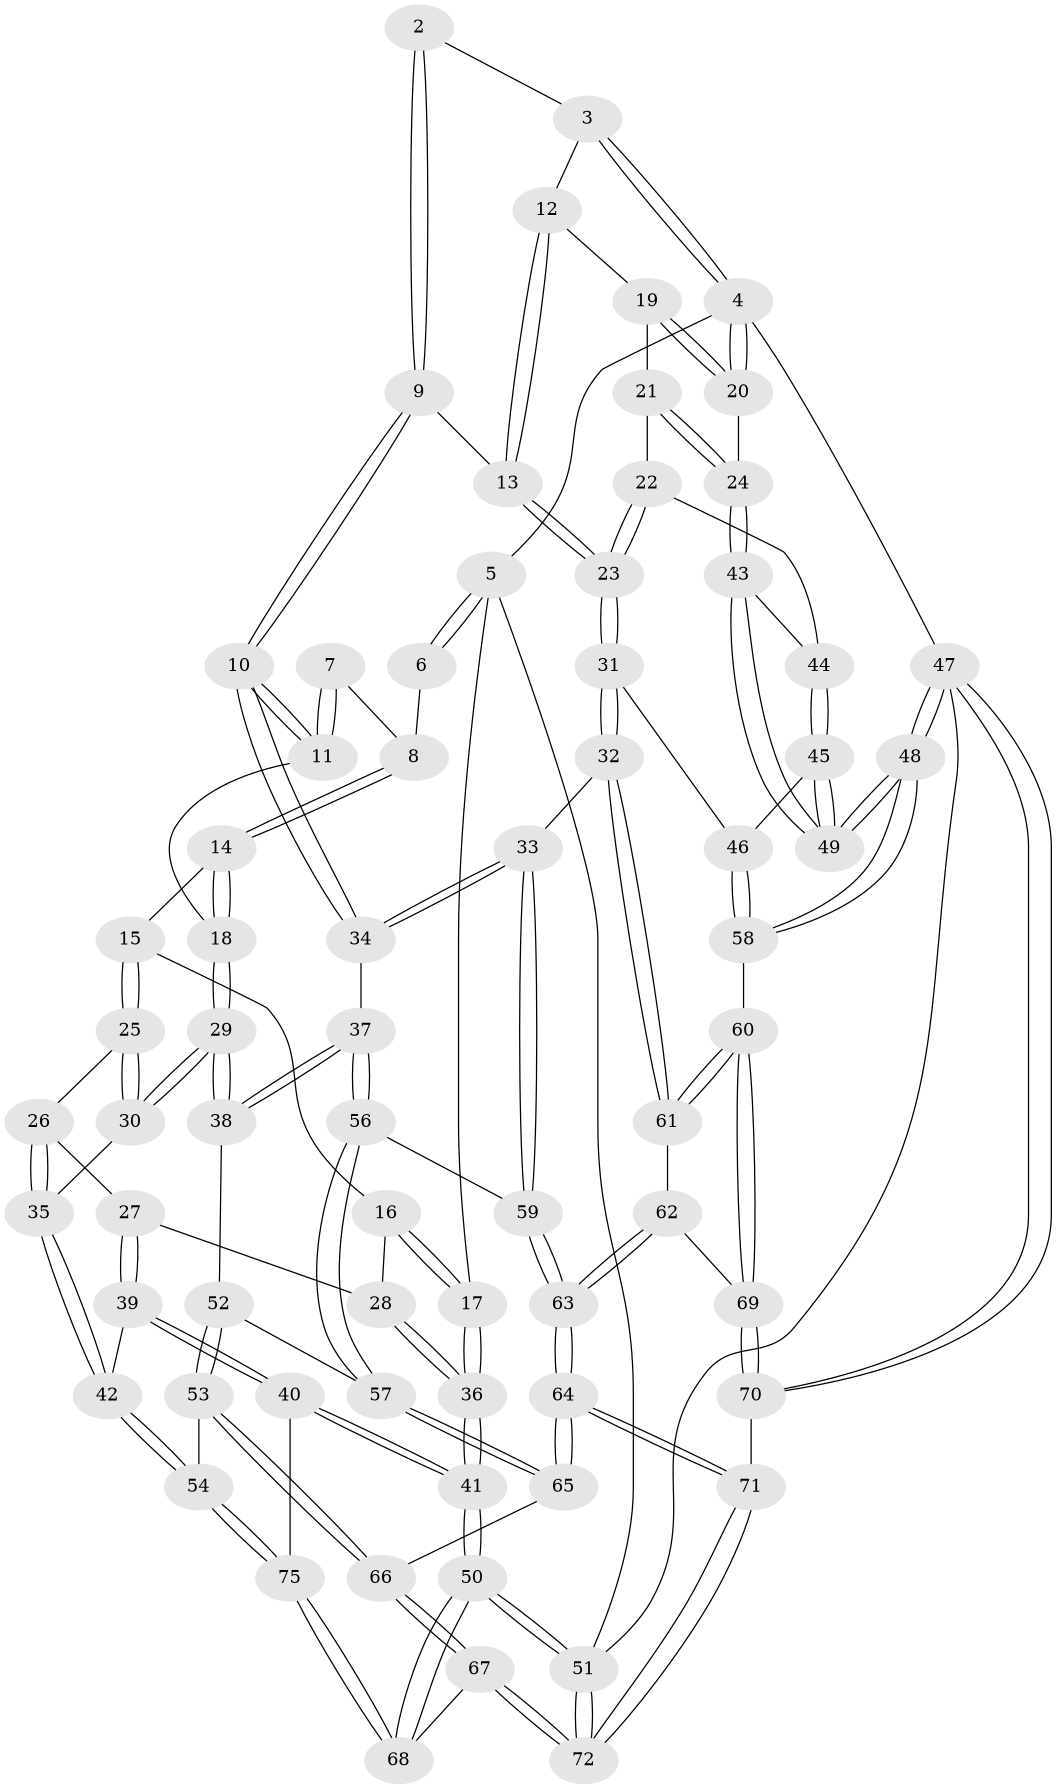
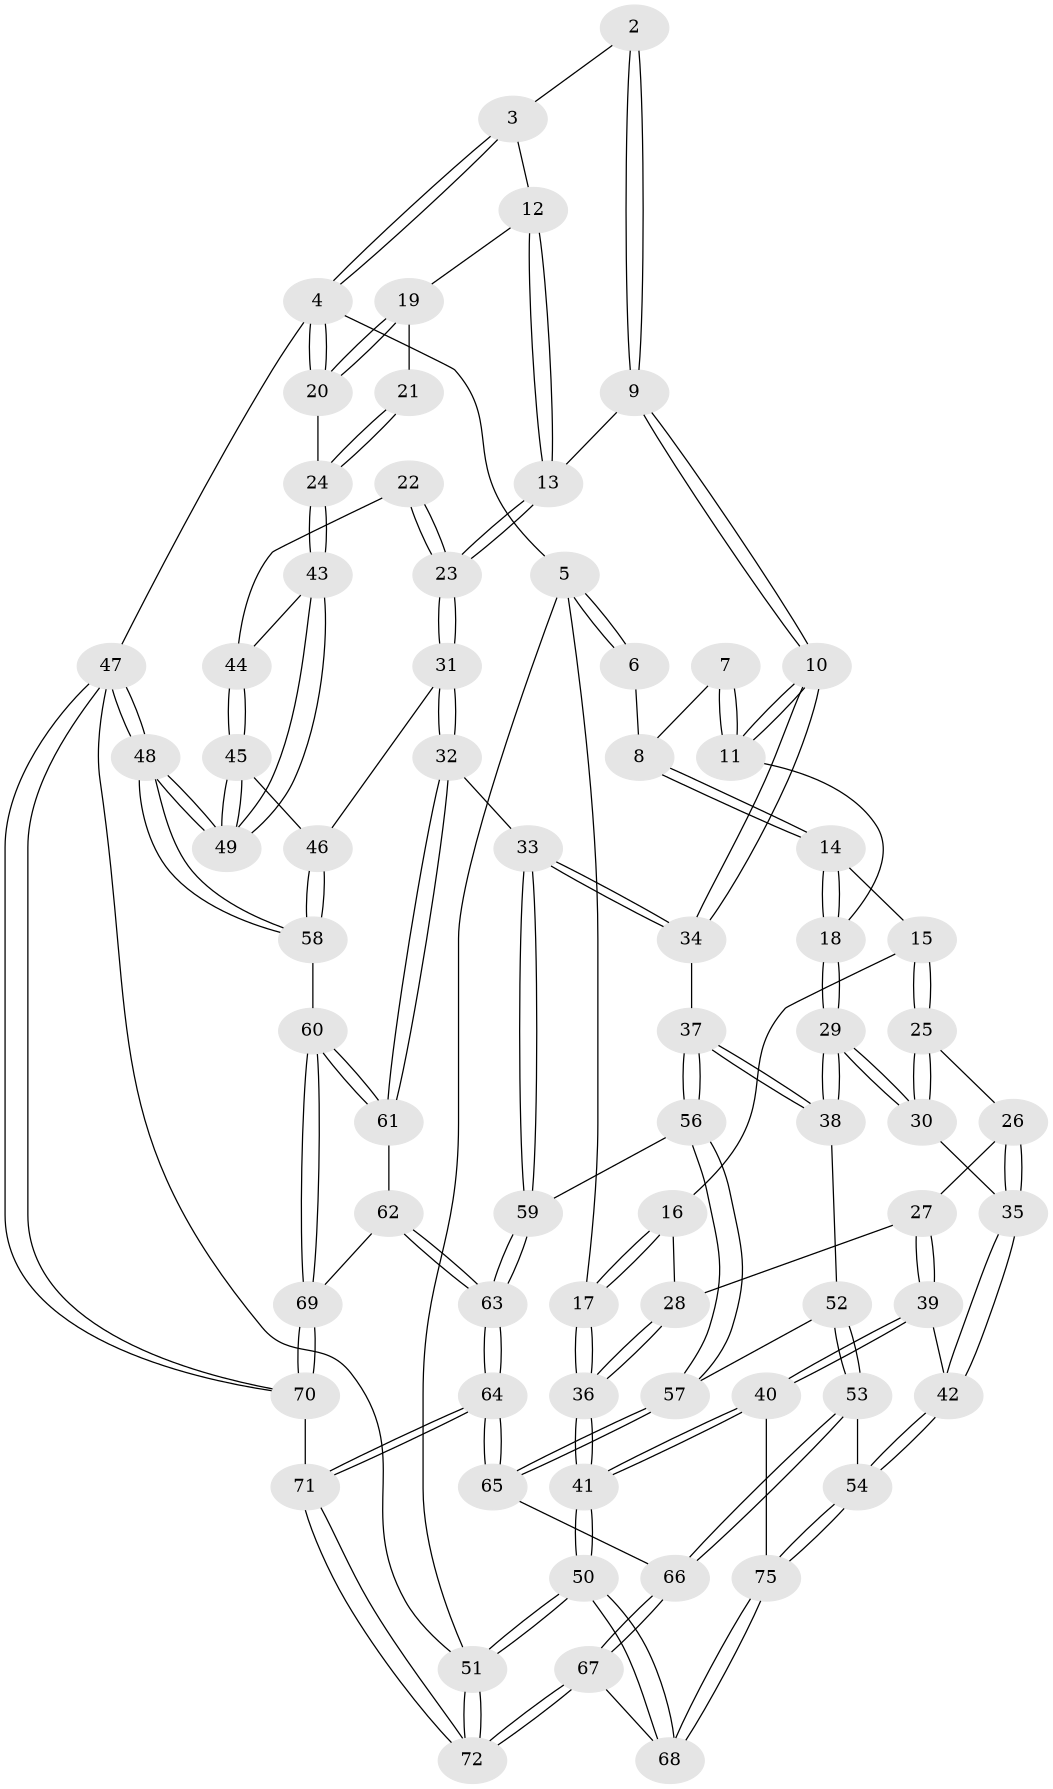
(647, 438) -> none
